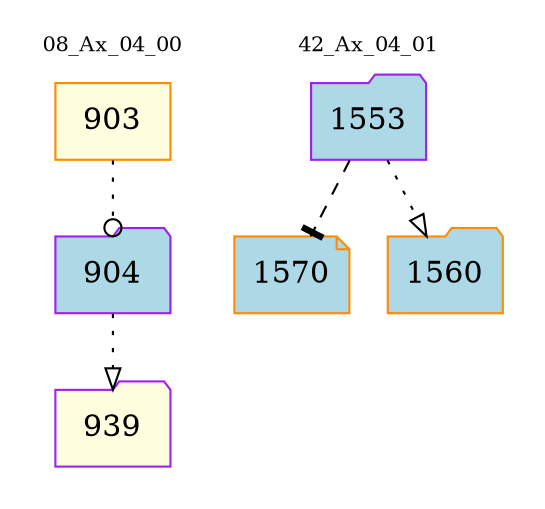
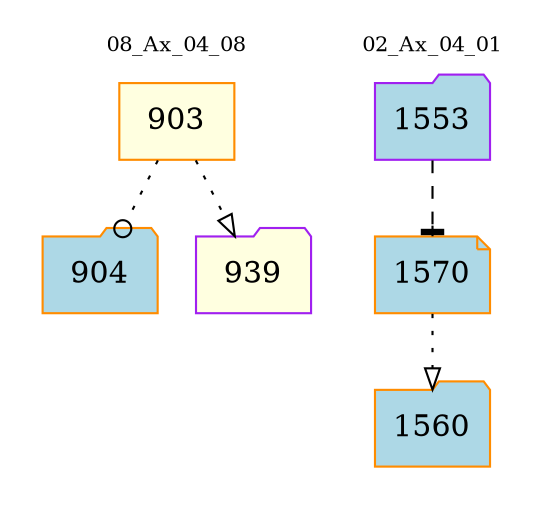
(113, 46) -> (177, 46)
(369, 46) -> (433, 46)
(402, 189) -> (433, 341)
(113, 275) -> (100, 275)
(113, 341) -> (210, 189)
